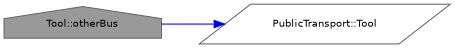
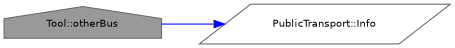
(325, 24) -> (325, 24)
